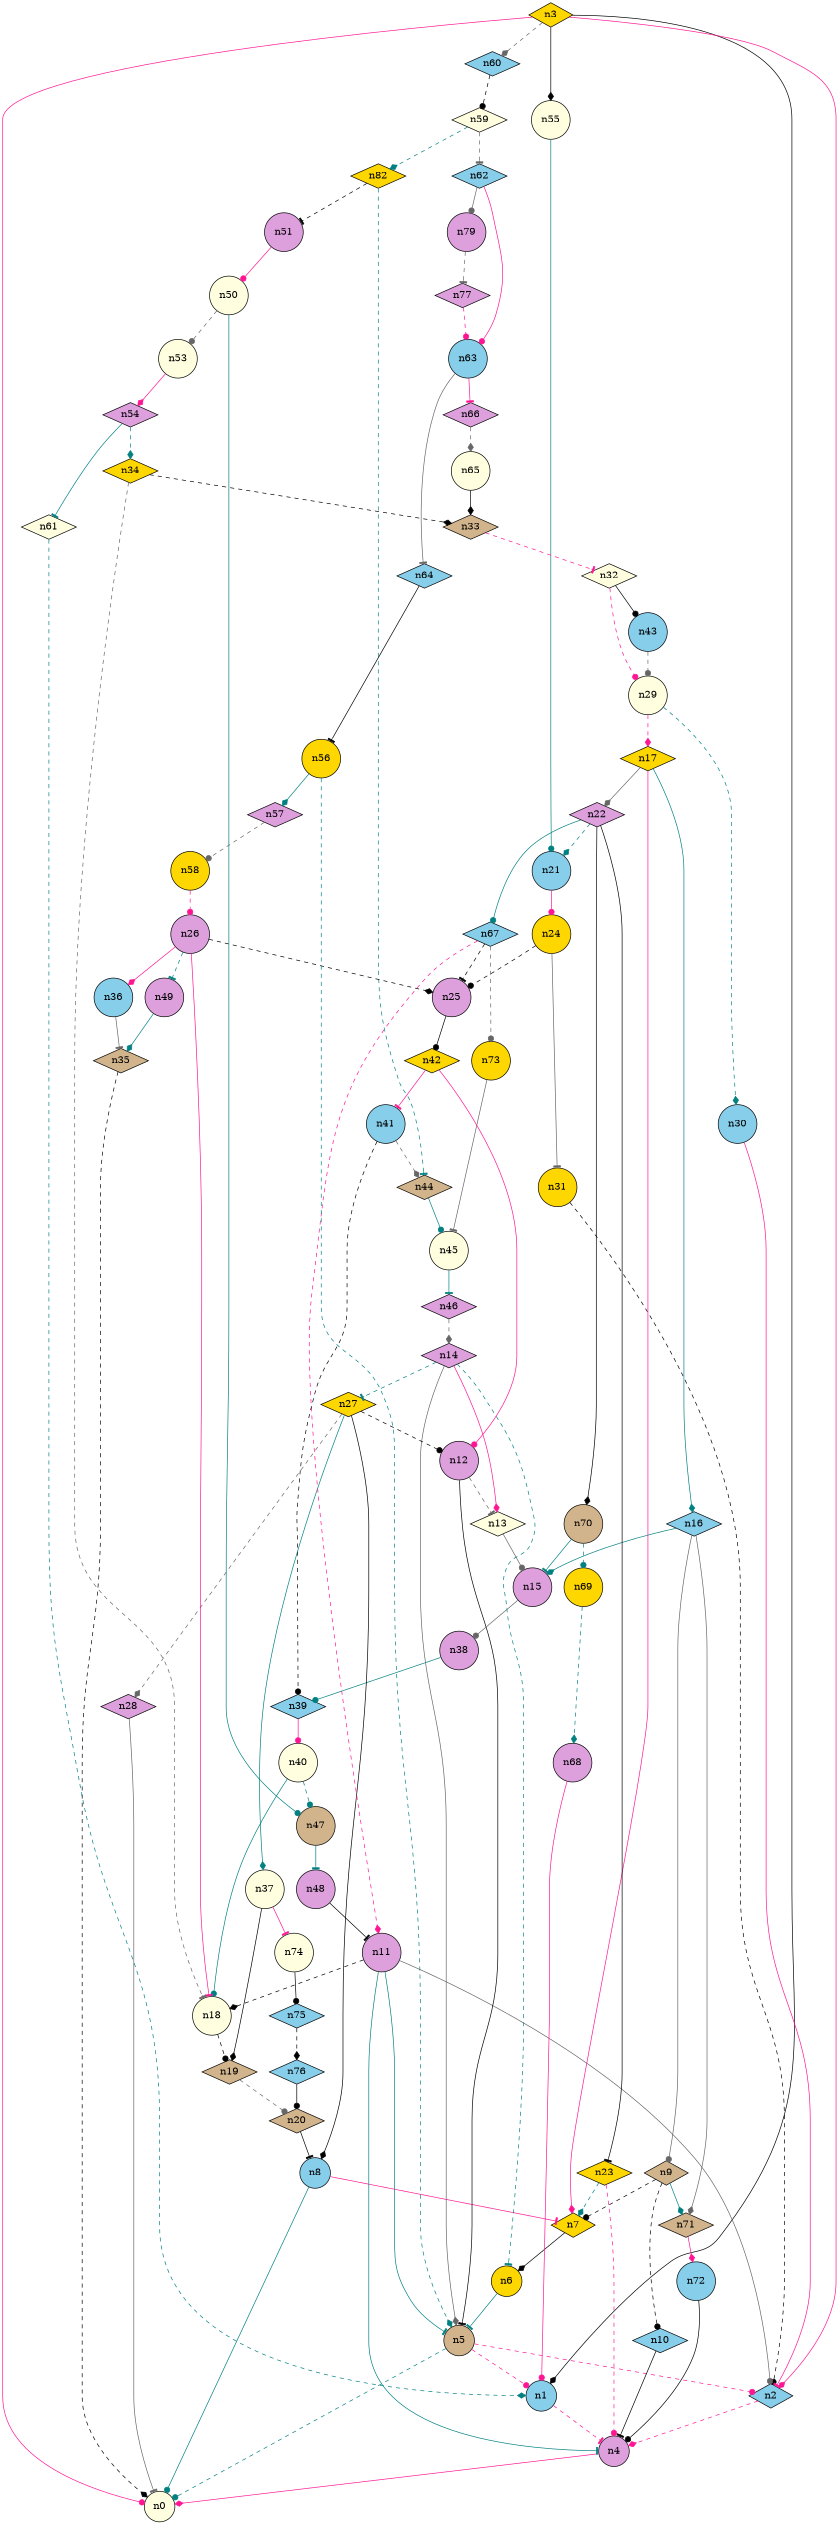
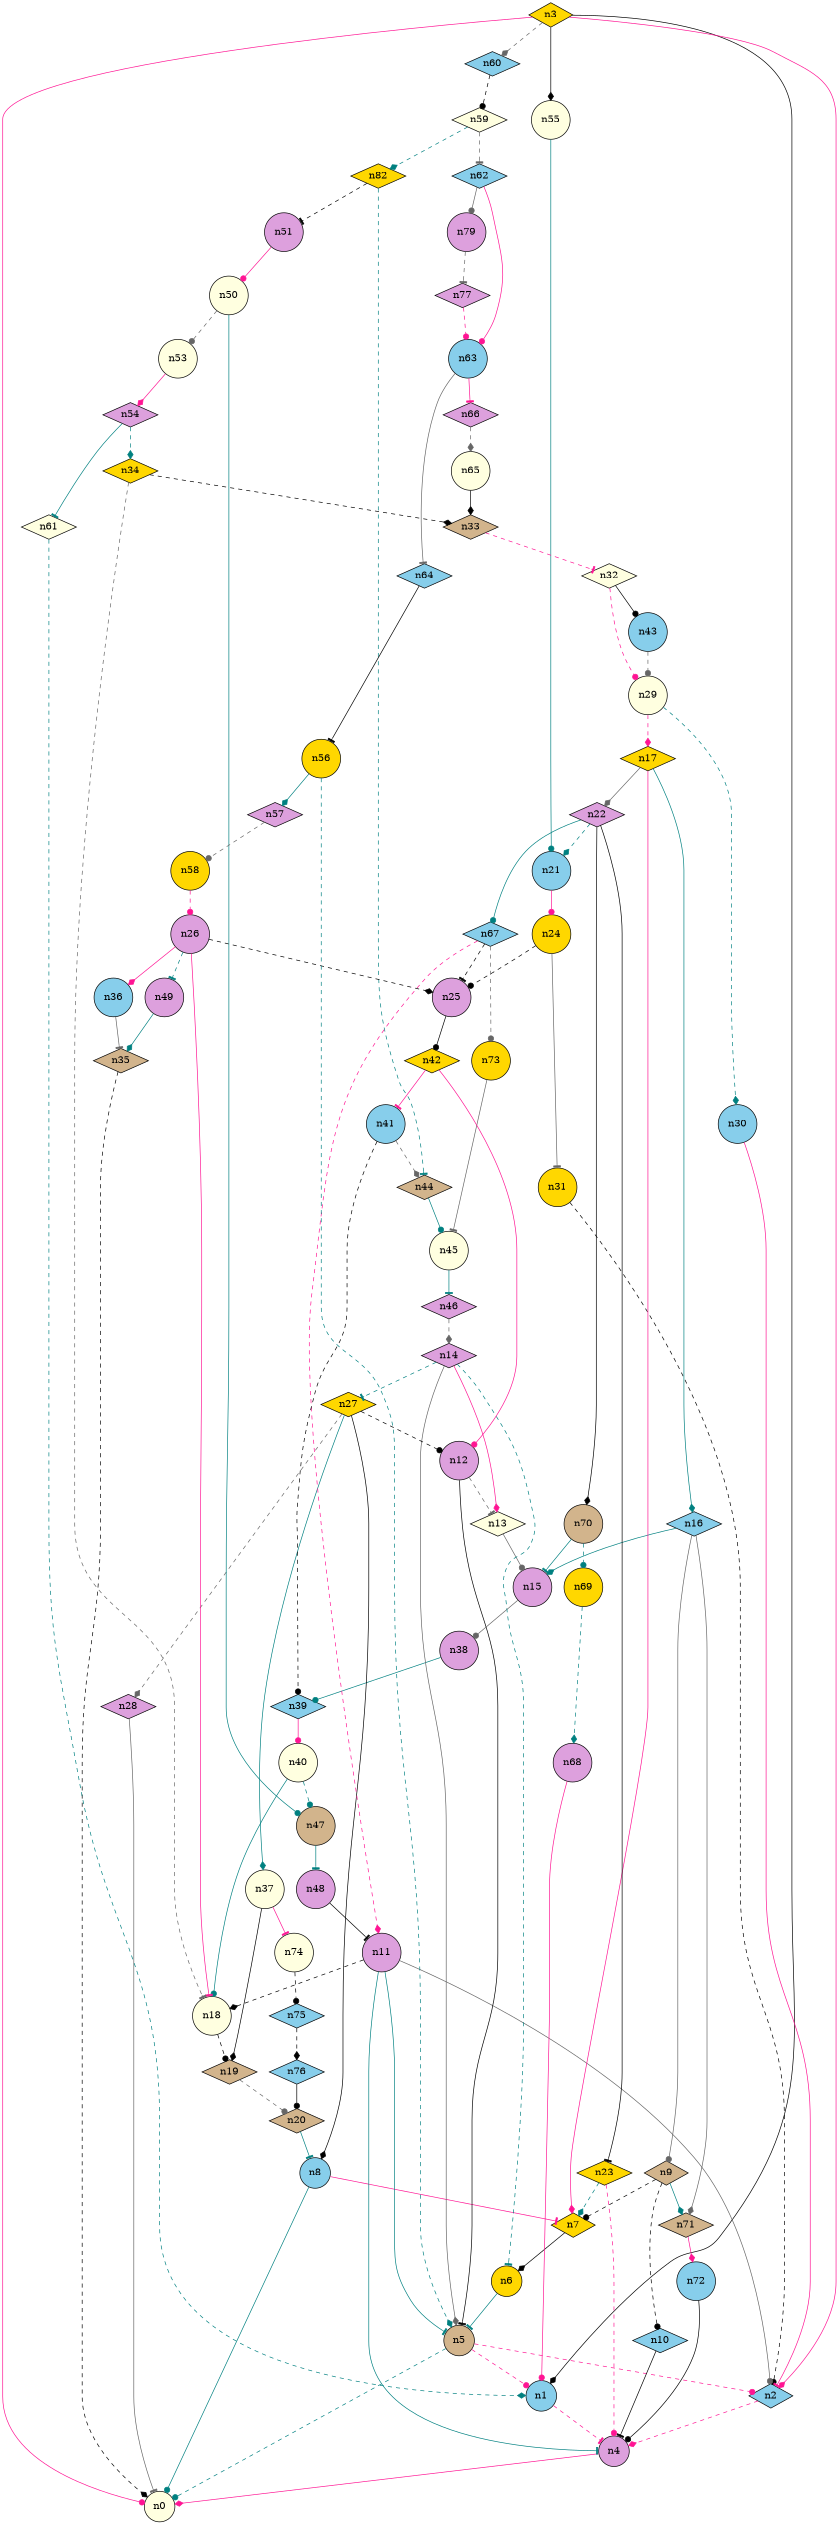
(296, 1989) -> (296, 1989)
(305, 2143) -> (305, 2143)
